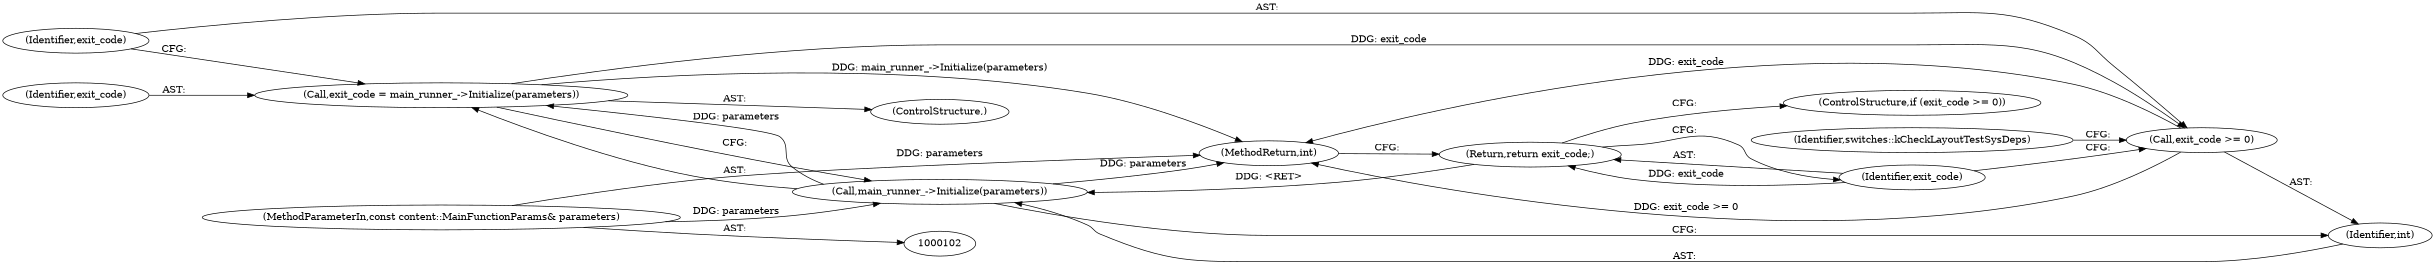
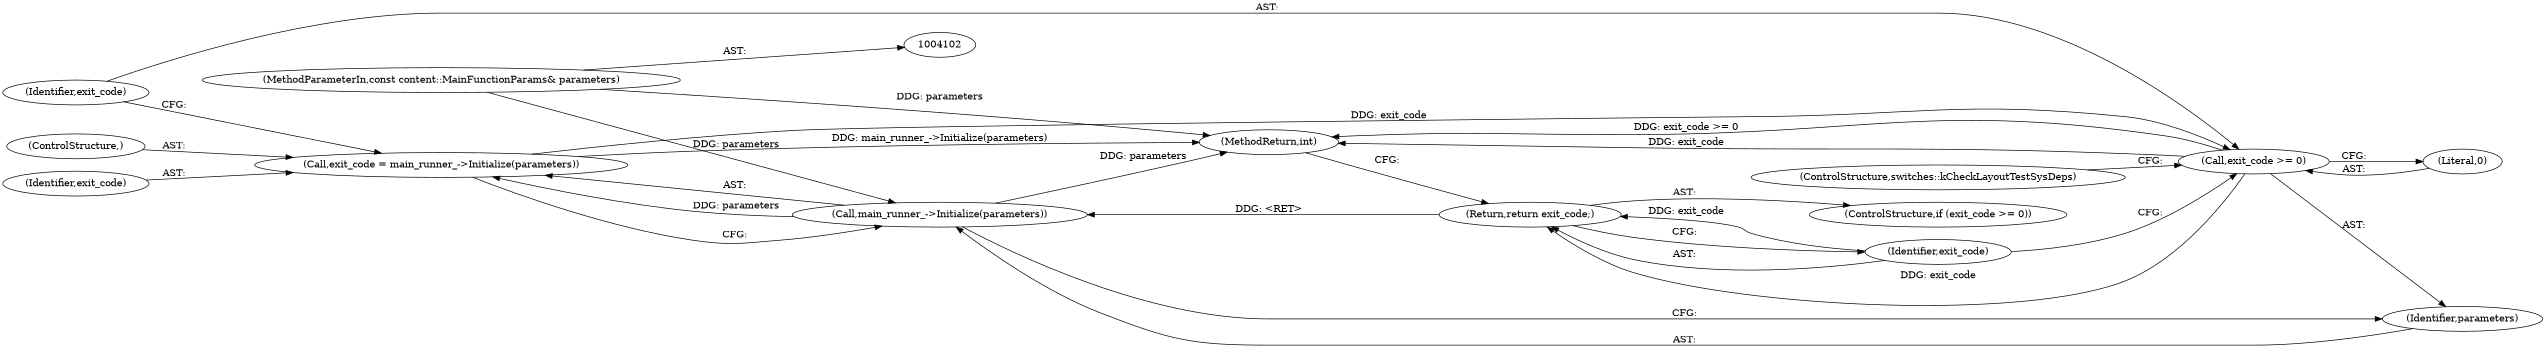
(1686, 104) -> (1686, 193)
(737, 105) -> (214, 153)
(1912, 140) -> (1938, 177)
none -> (2463, 162)
(2380, 235) -> (2463, 319)
(940, 244) -> (940, 45)
none -> (1915, 305)
